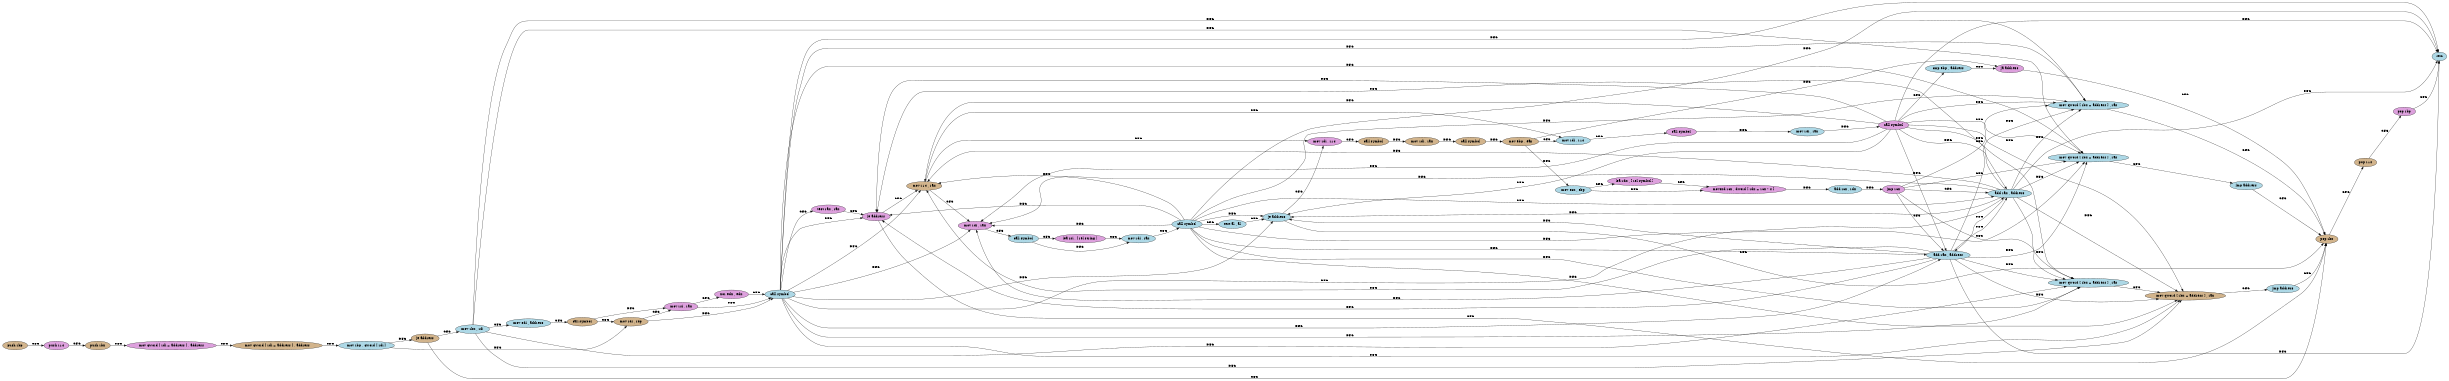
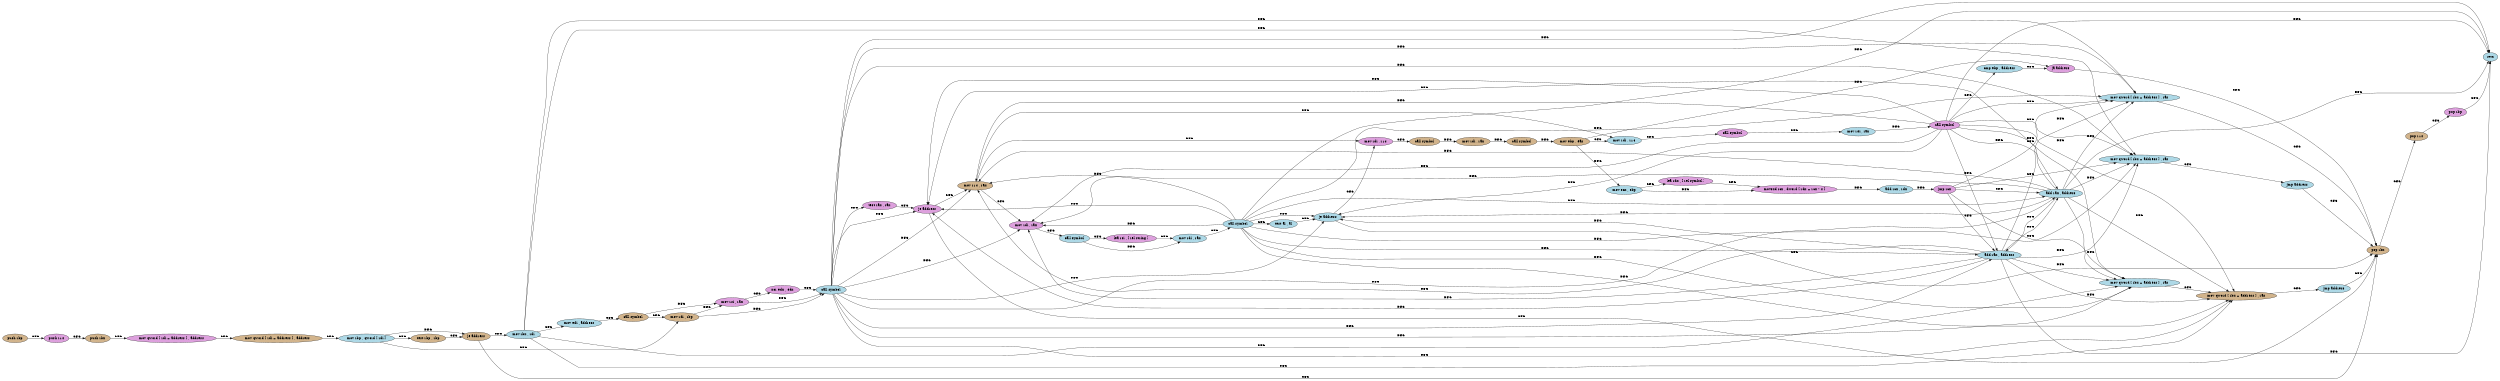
(656, 312) -> (707, 307)
none -> (428, 338)
